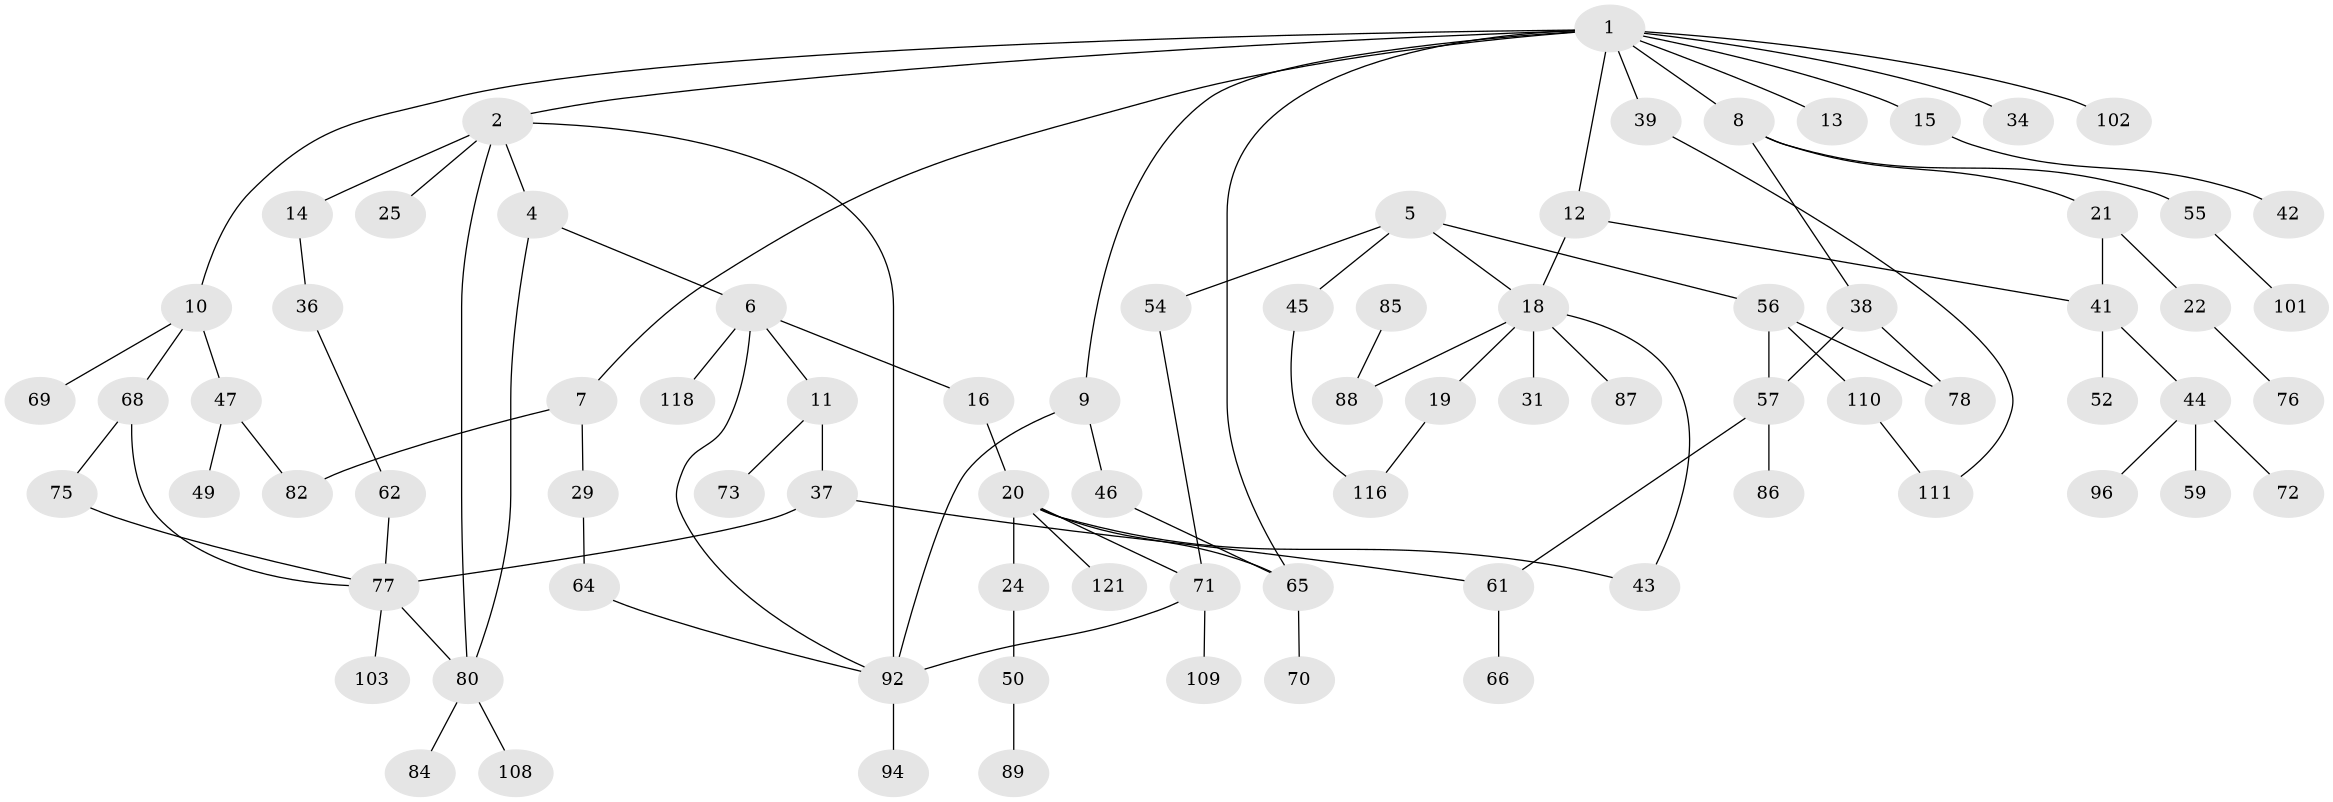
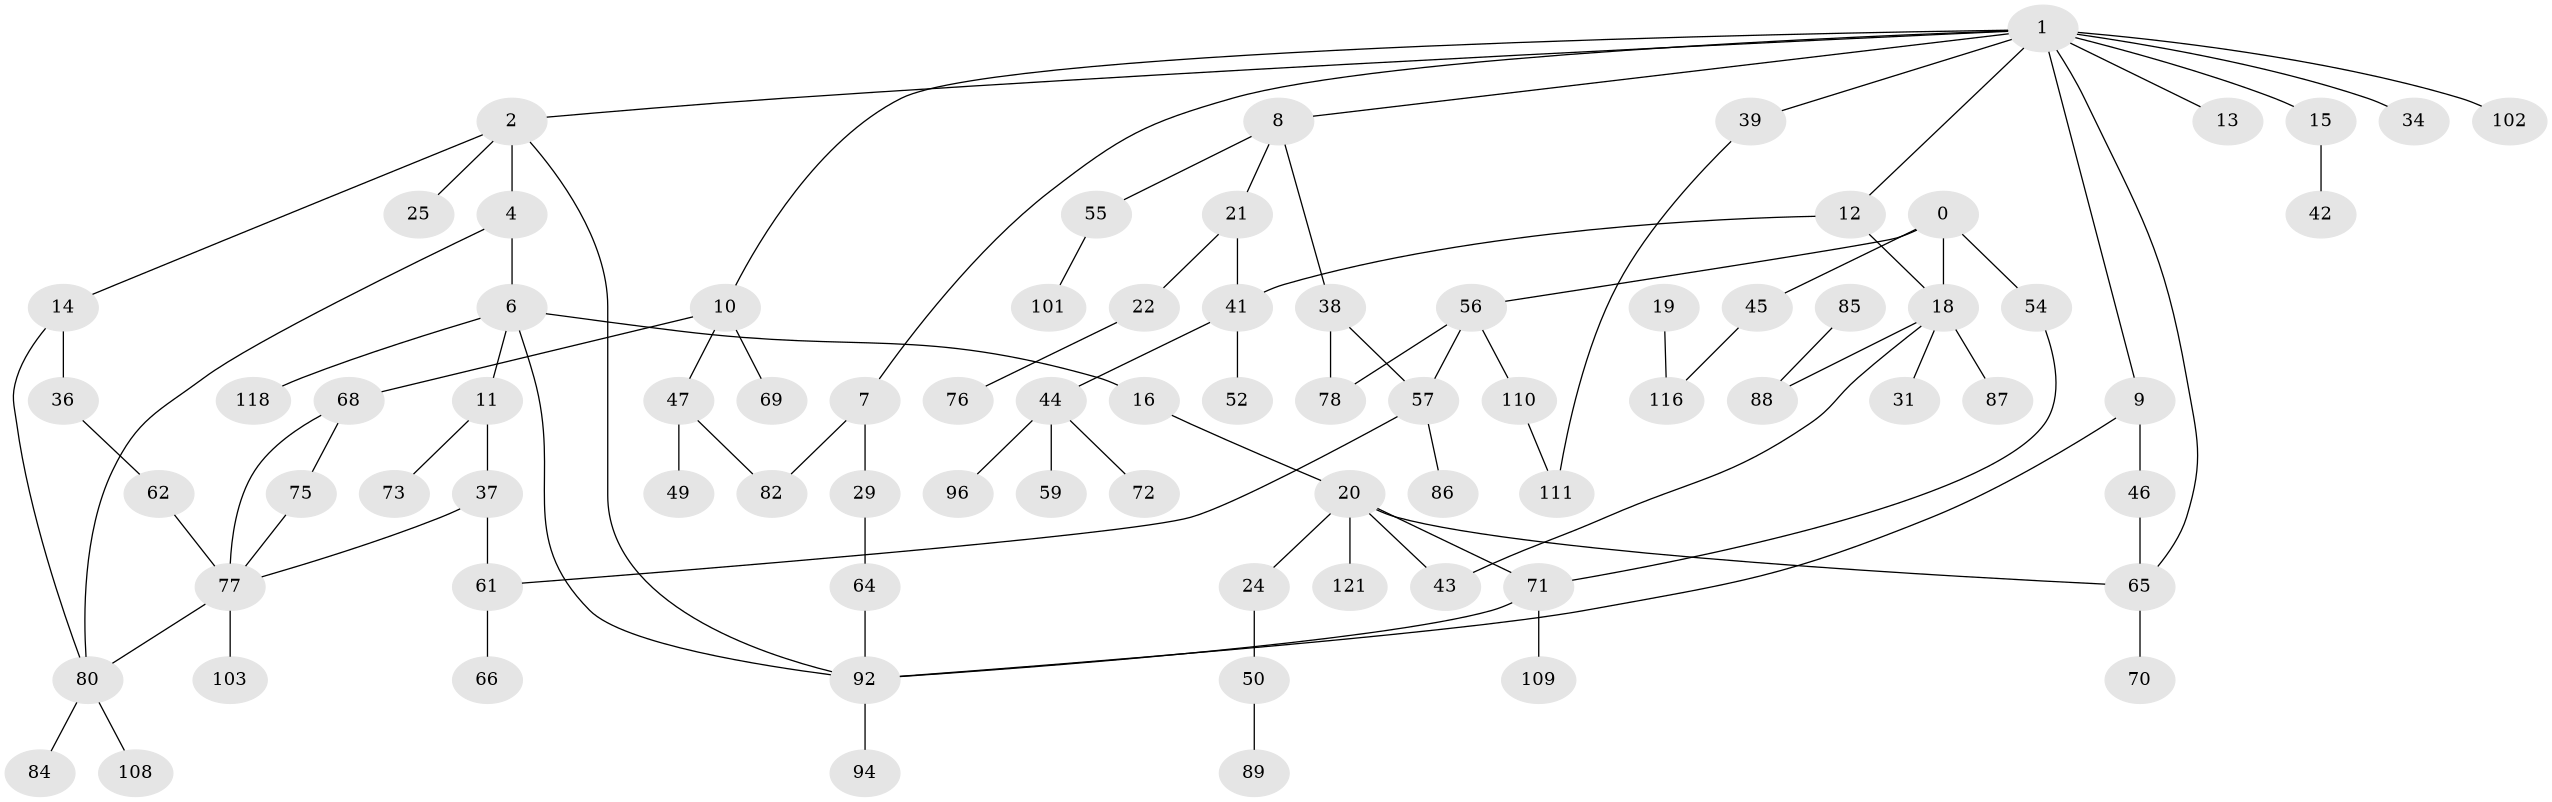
(1411, 215) -> (1943, 215)
(1487, 354) -> none
(462, 399) -> (29, 492)
